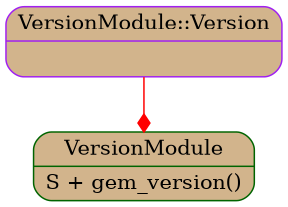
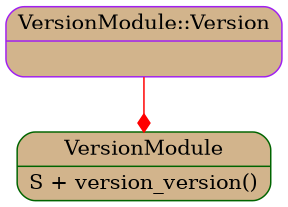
(144, 183) -> (144, 183)
